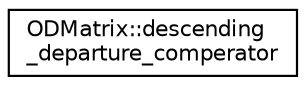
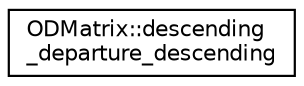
(153, 43) -> (152, 43)
